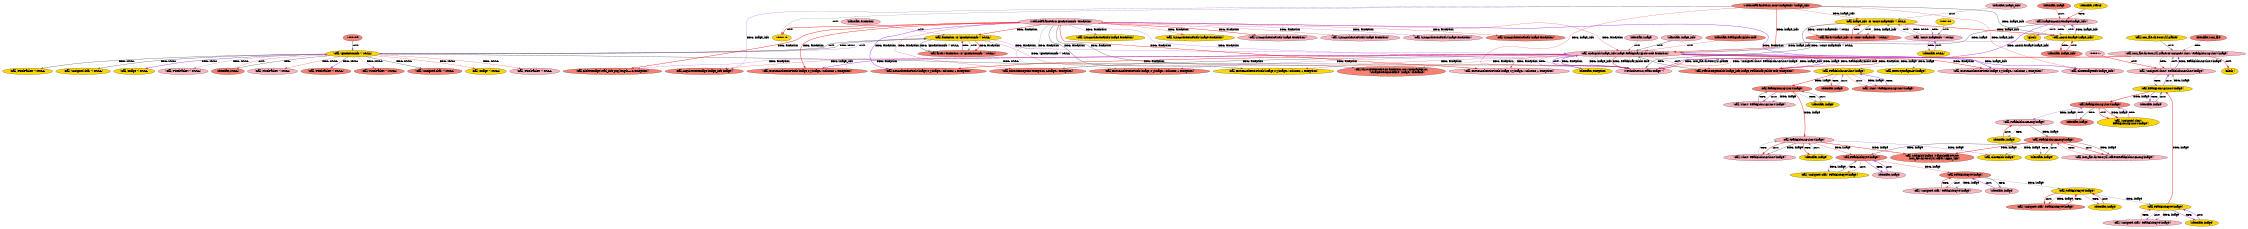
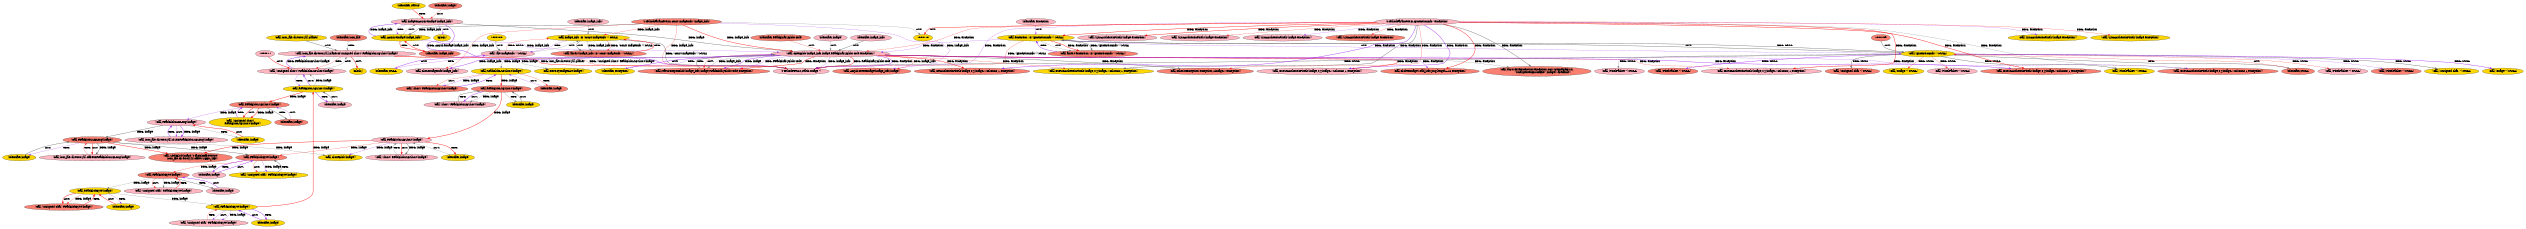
(1978, 30) -> none
(1933, 38) -> (508, 54)
none -> (176, 140)
